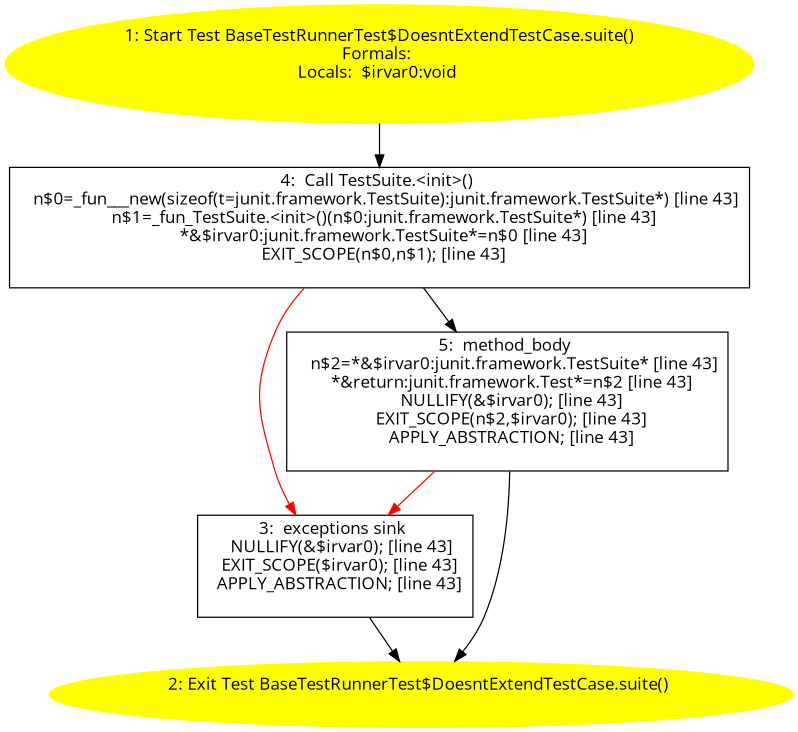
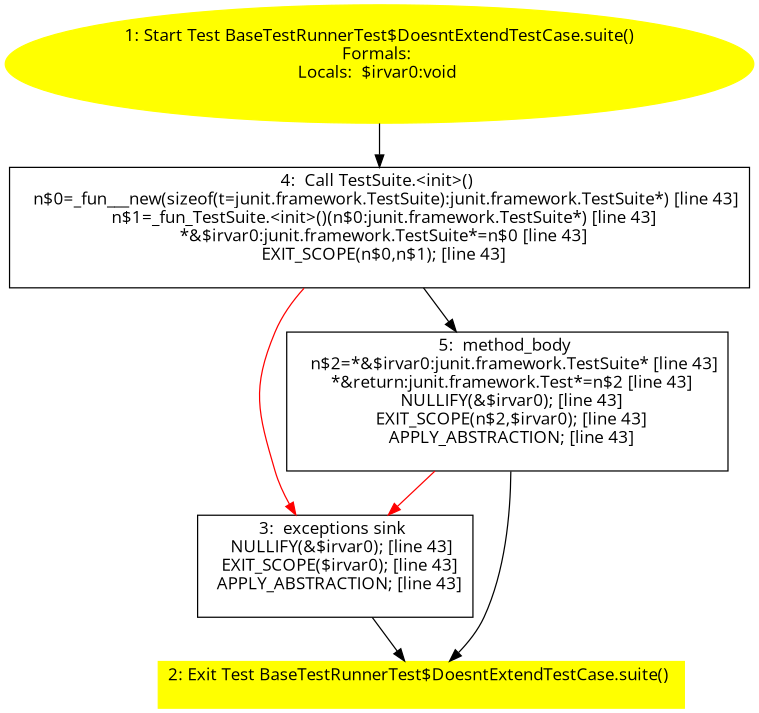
(421, 695) -> (421, 685)
